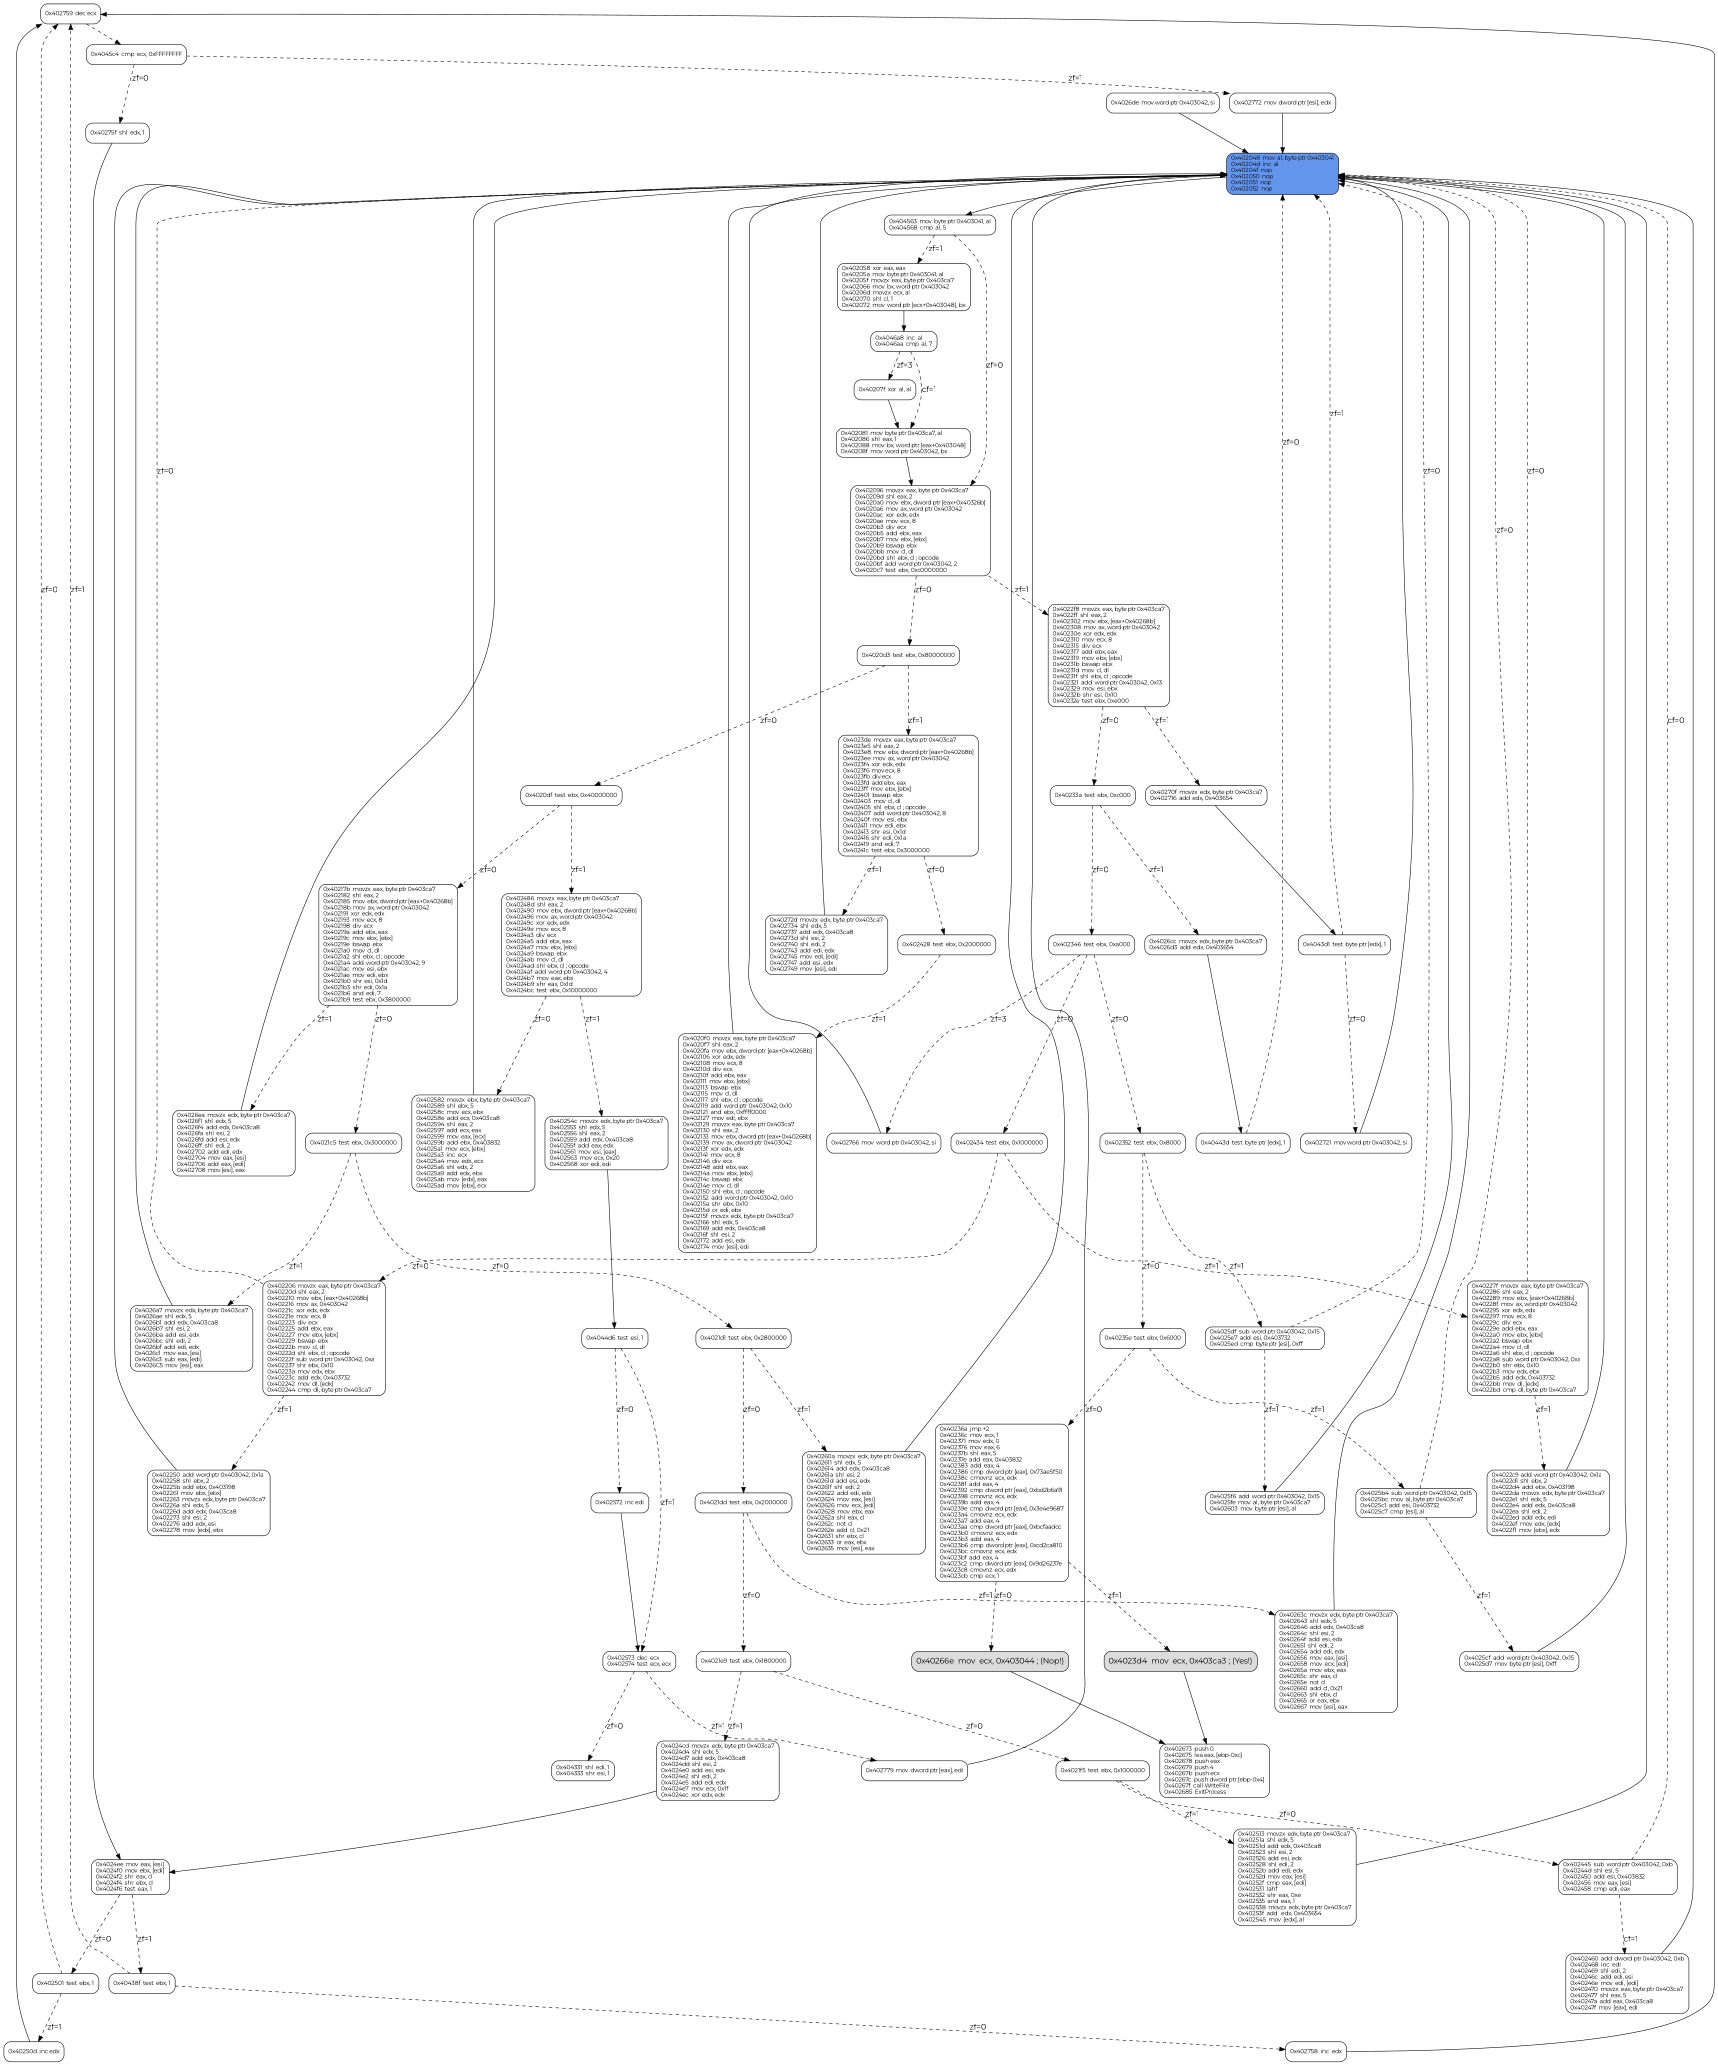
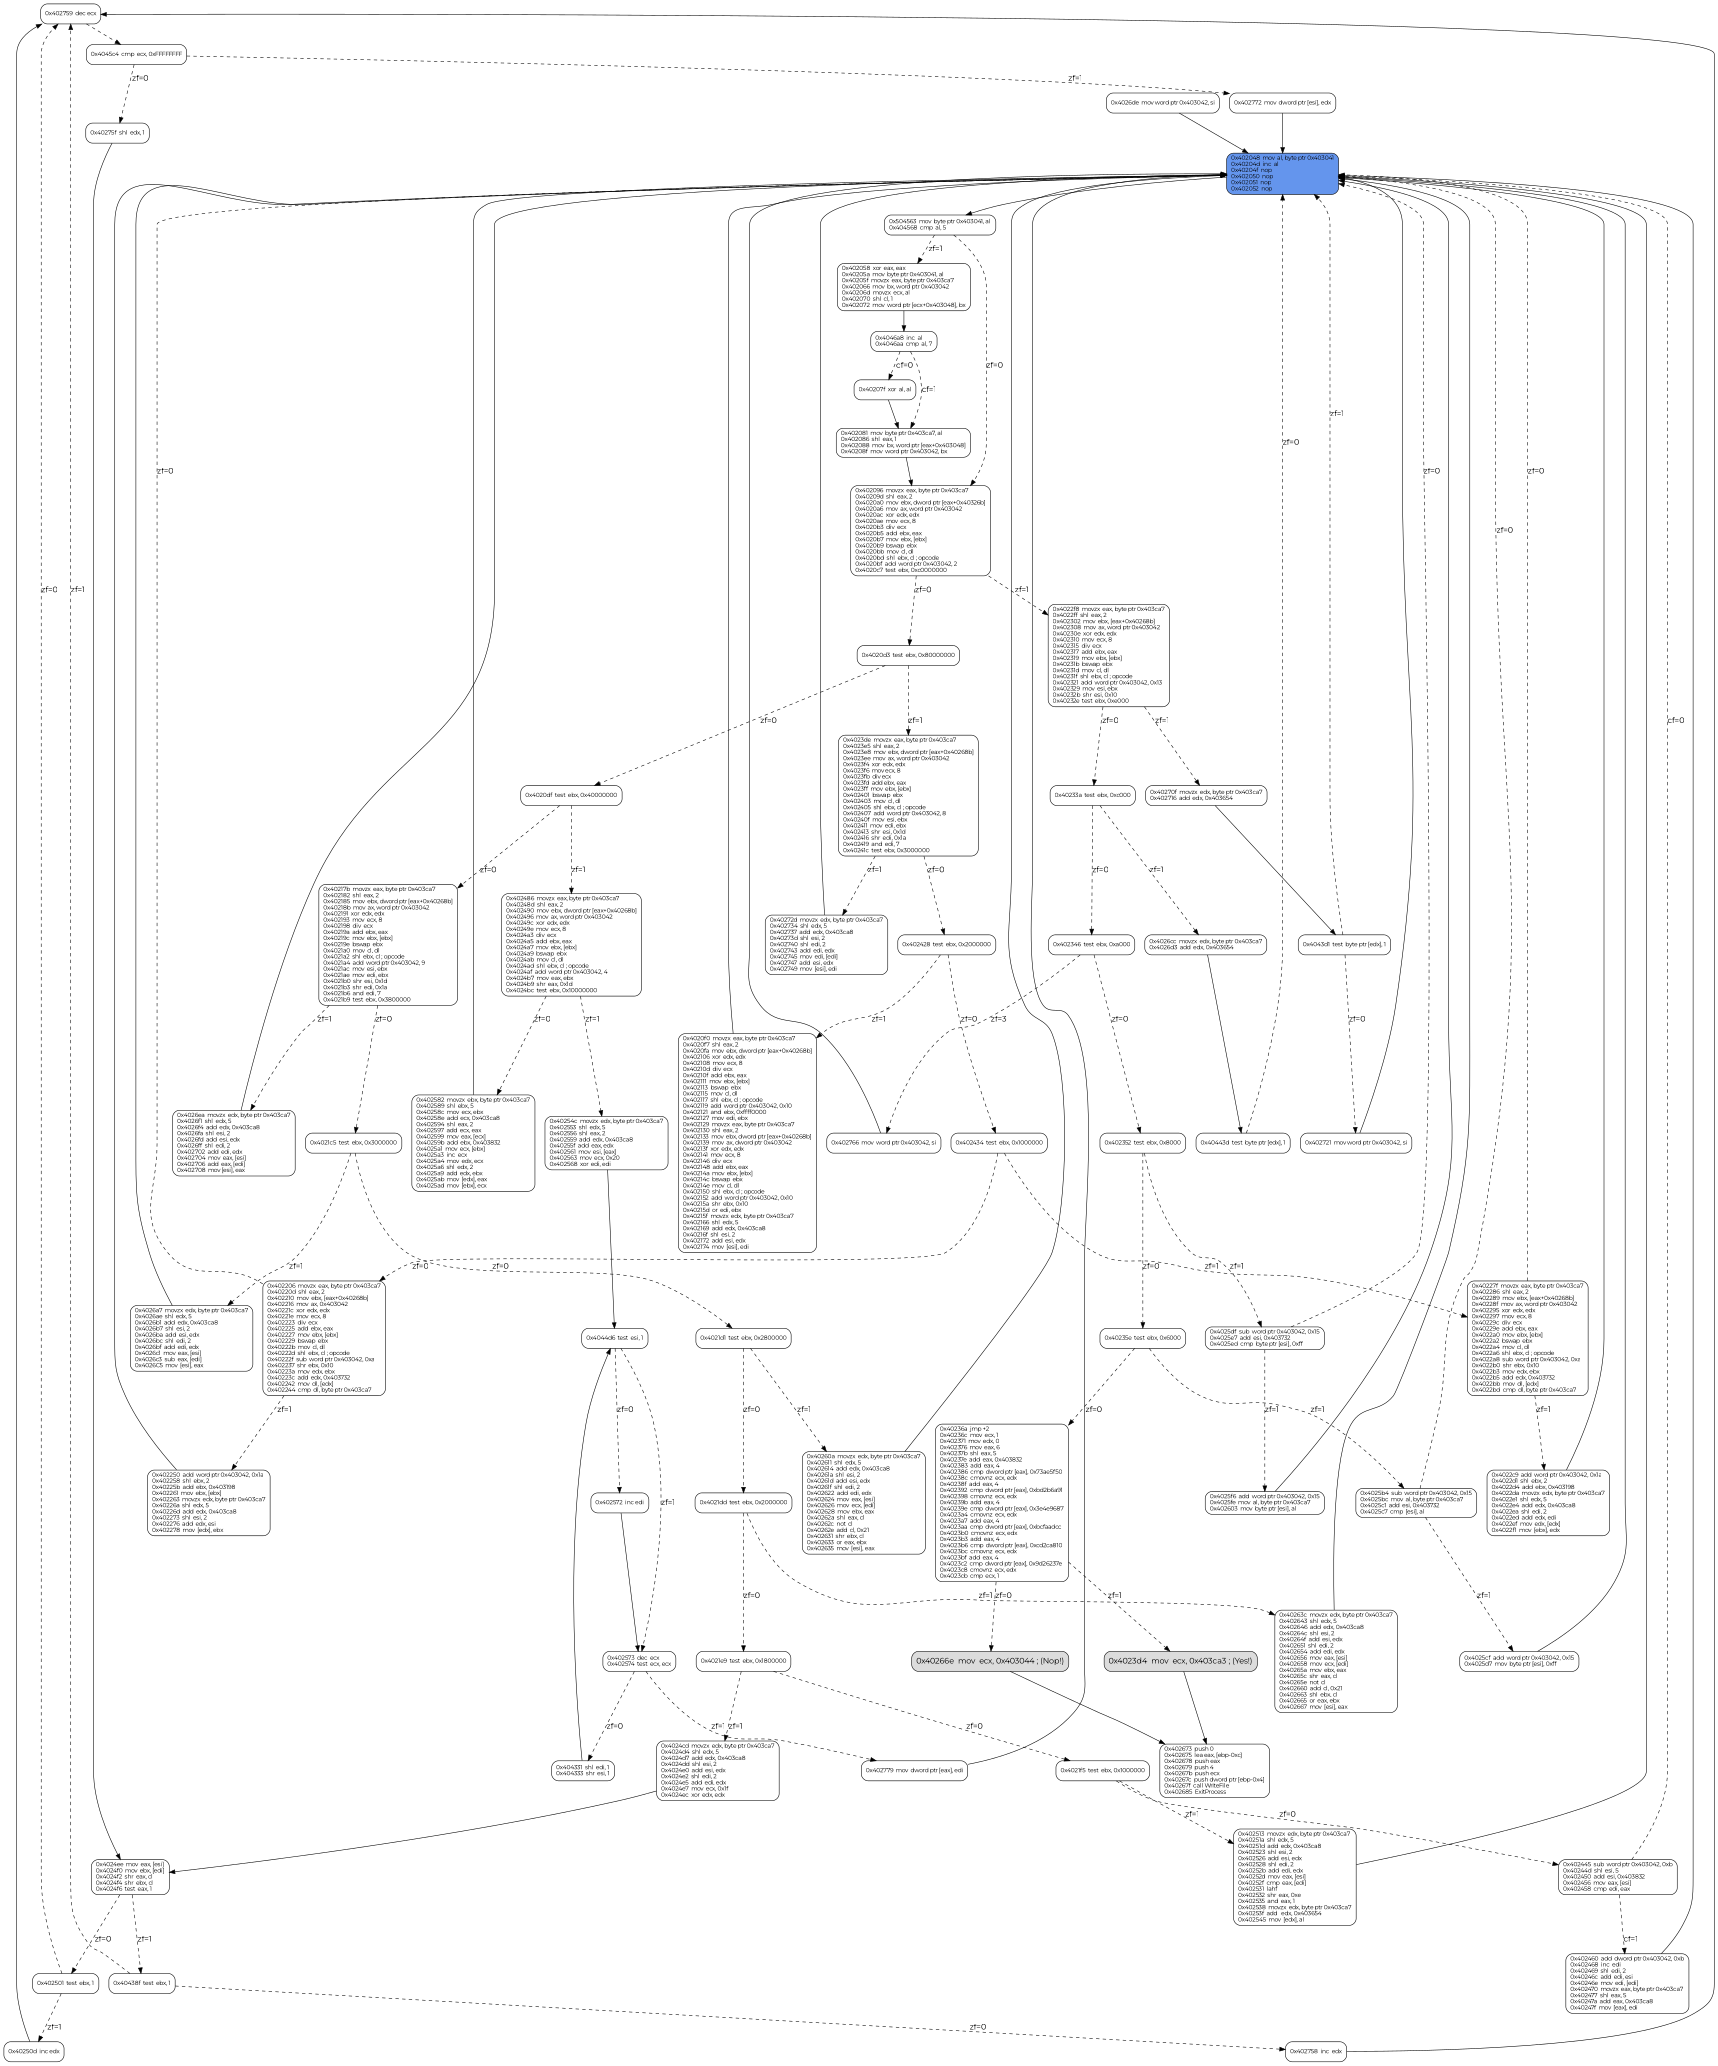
(940, 225) -> (940, 225)
(905, 366) -> (905, 366)
(1047, 1041) -> (966, 1043)
none -> (574, 1555)
